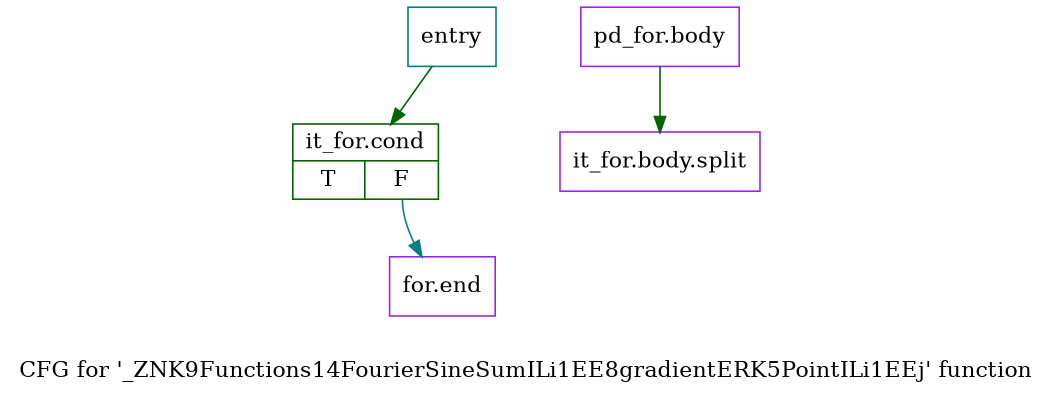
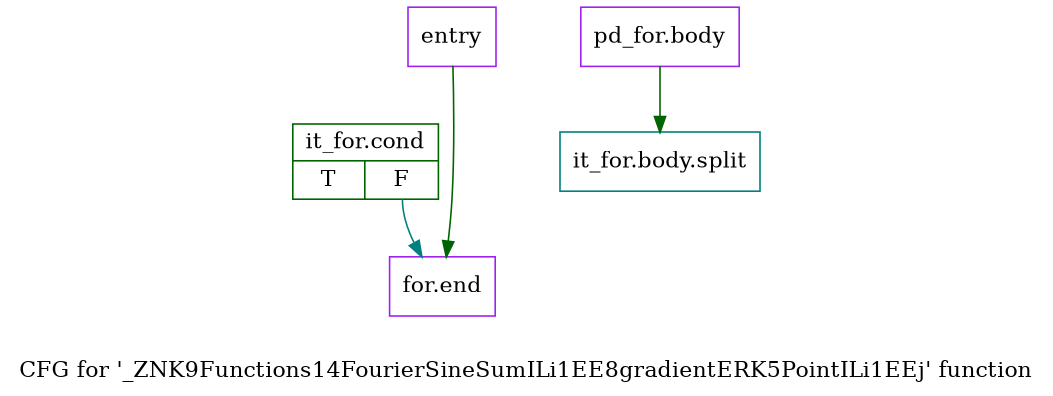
(452, 37) -> (452, 37)
(416, 89) -> (454, 154)
(660, 162) -> (660, 162)
